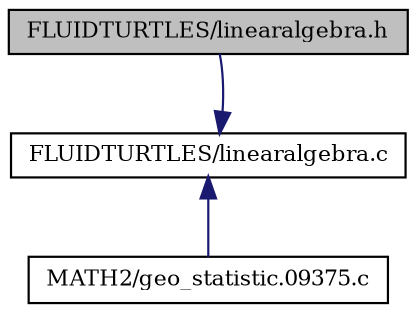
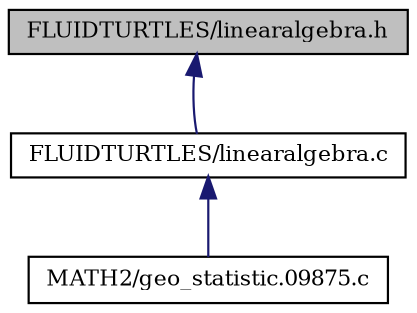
(223, 83) -> (194, 105)
(208, 280) -> (208, 280)
